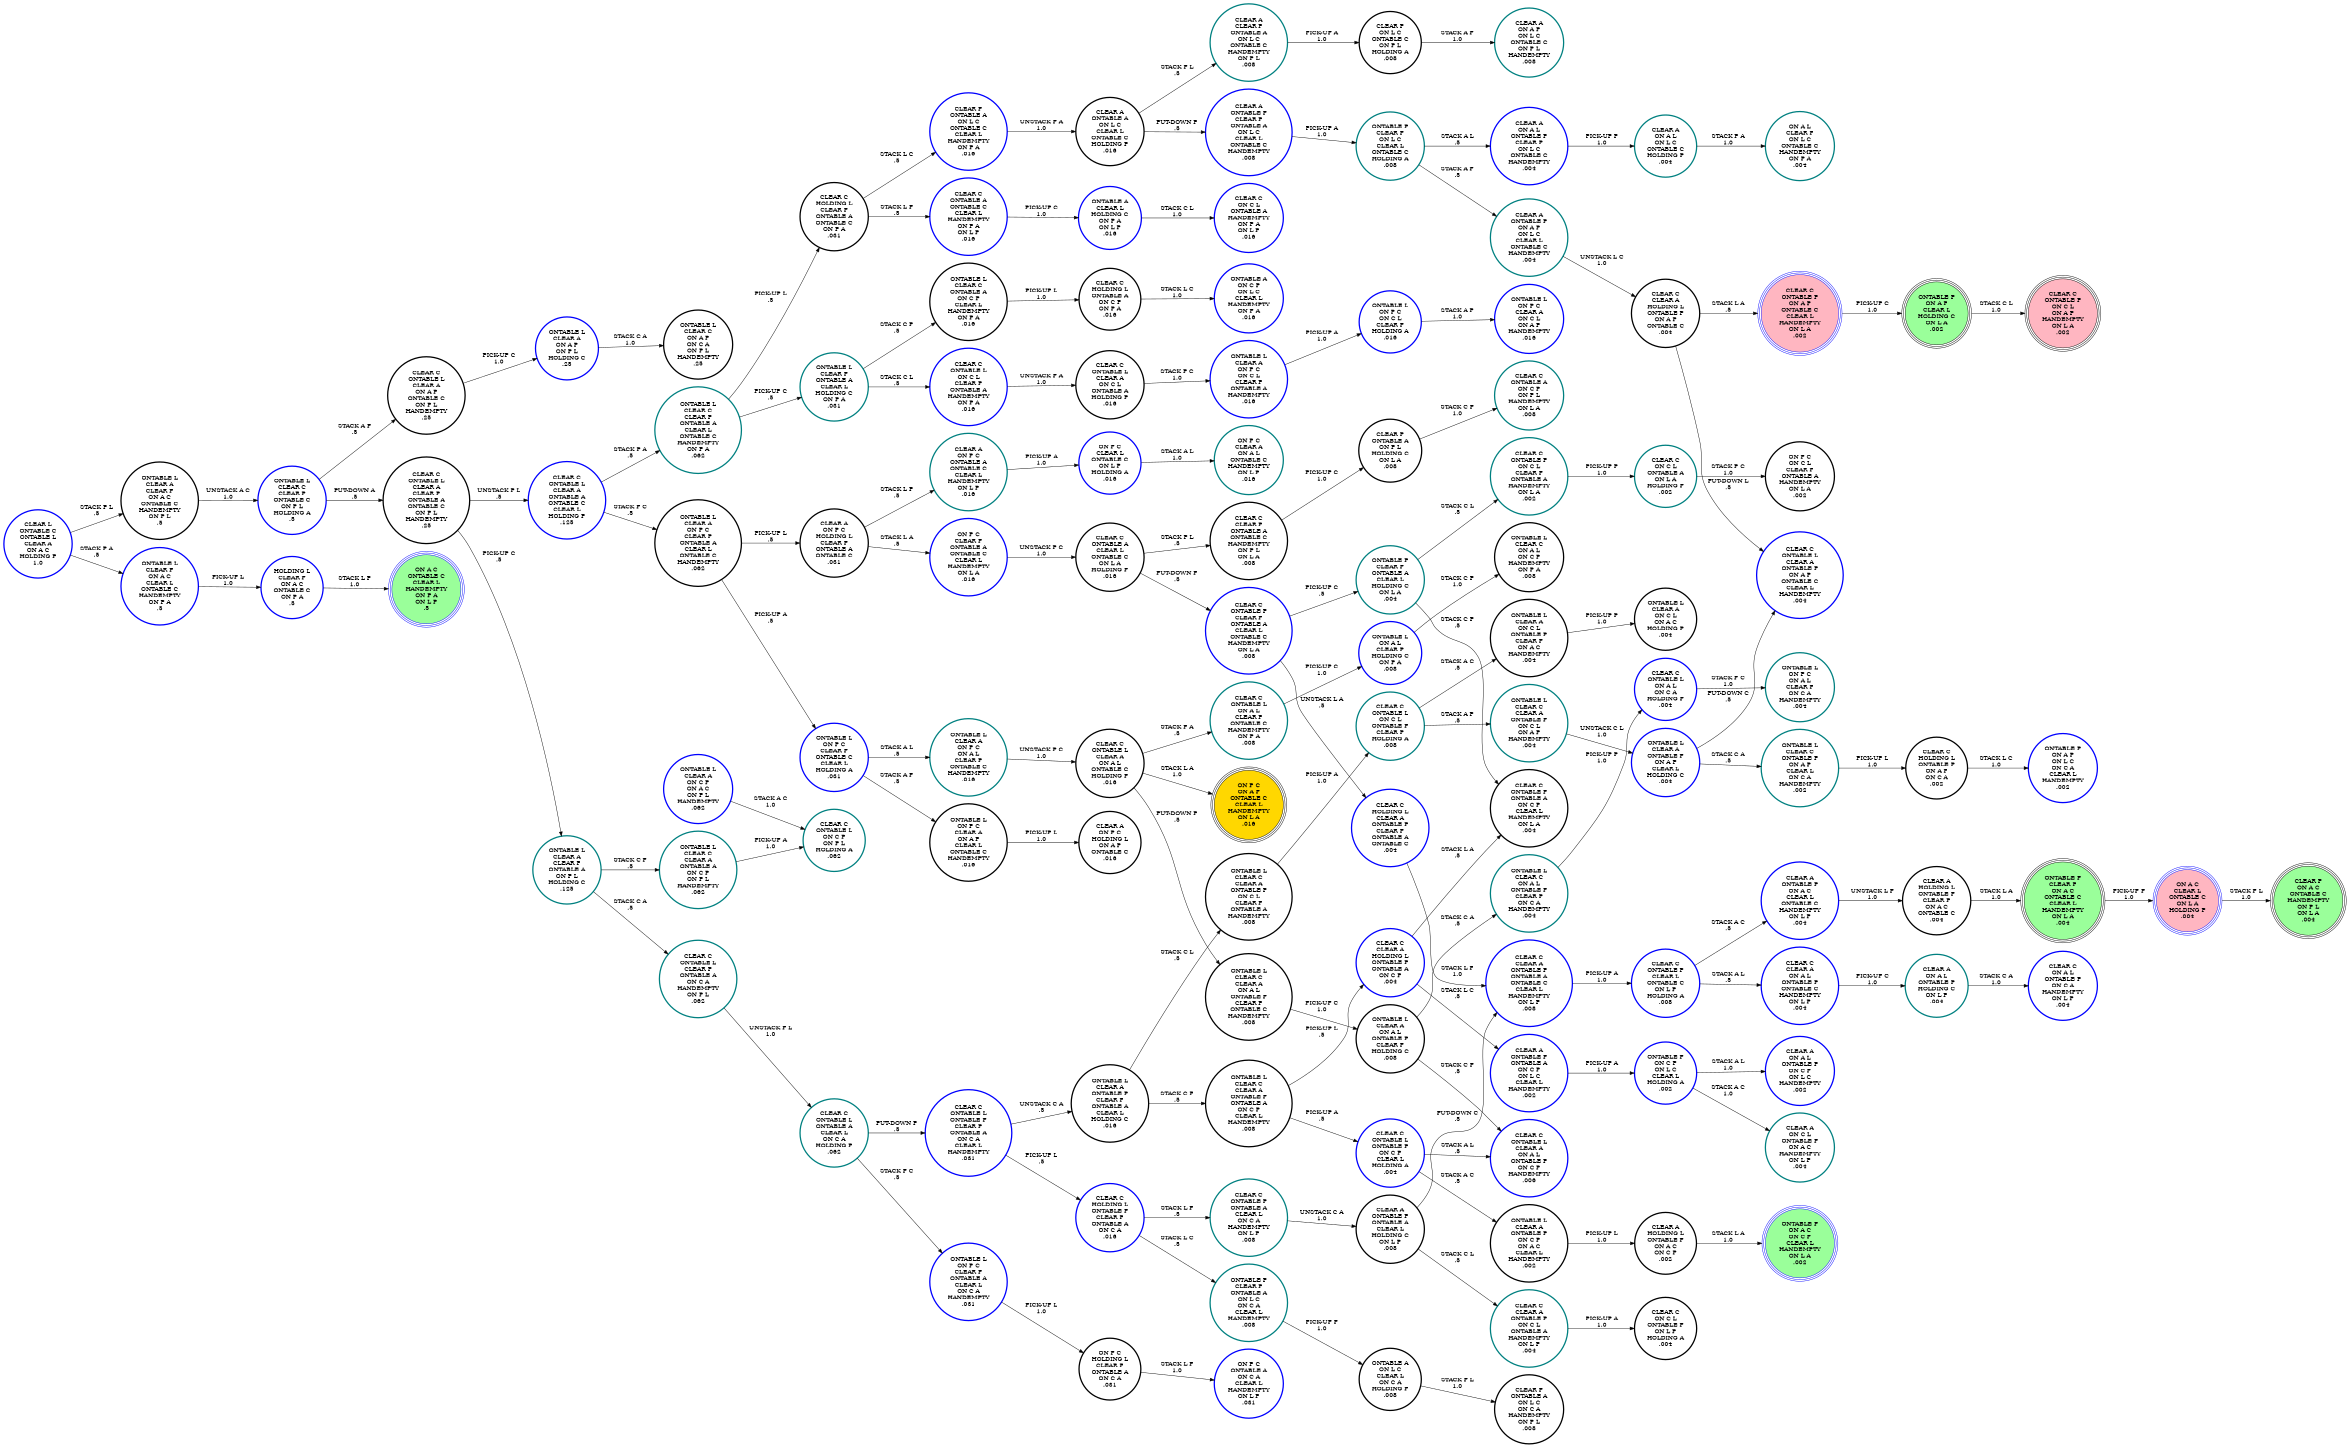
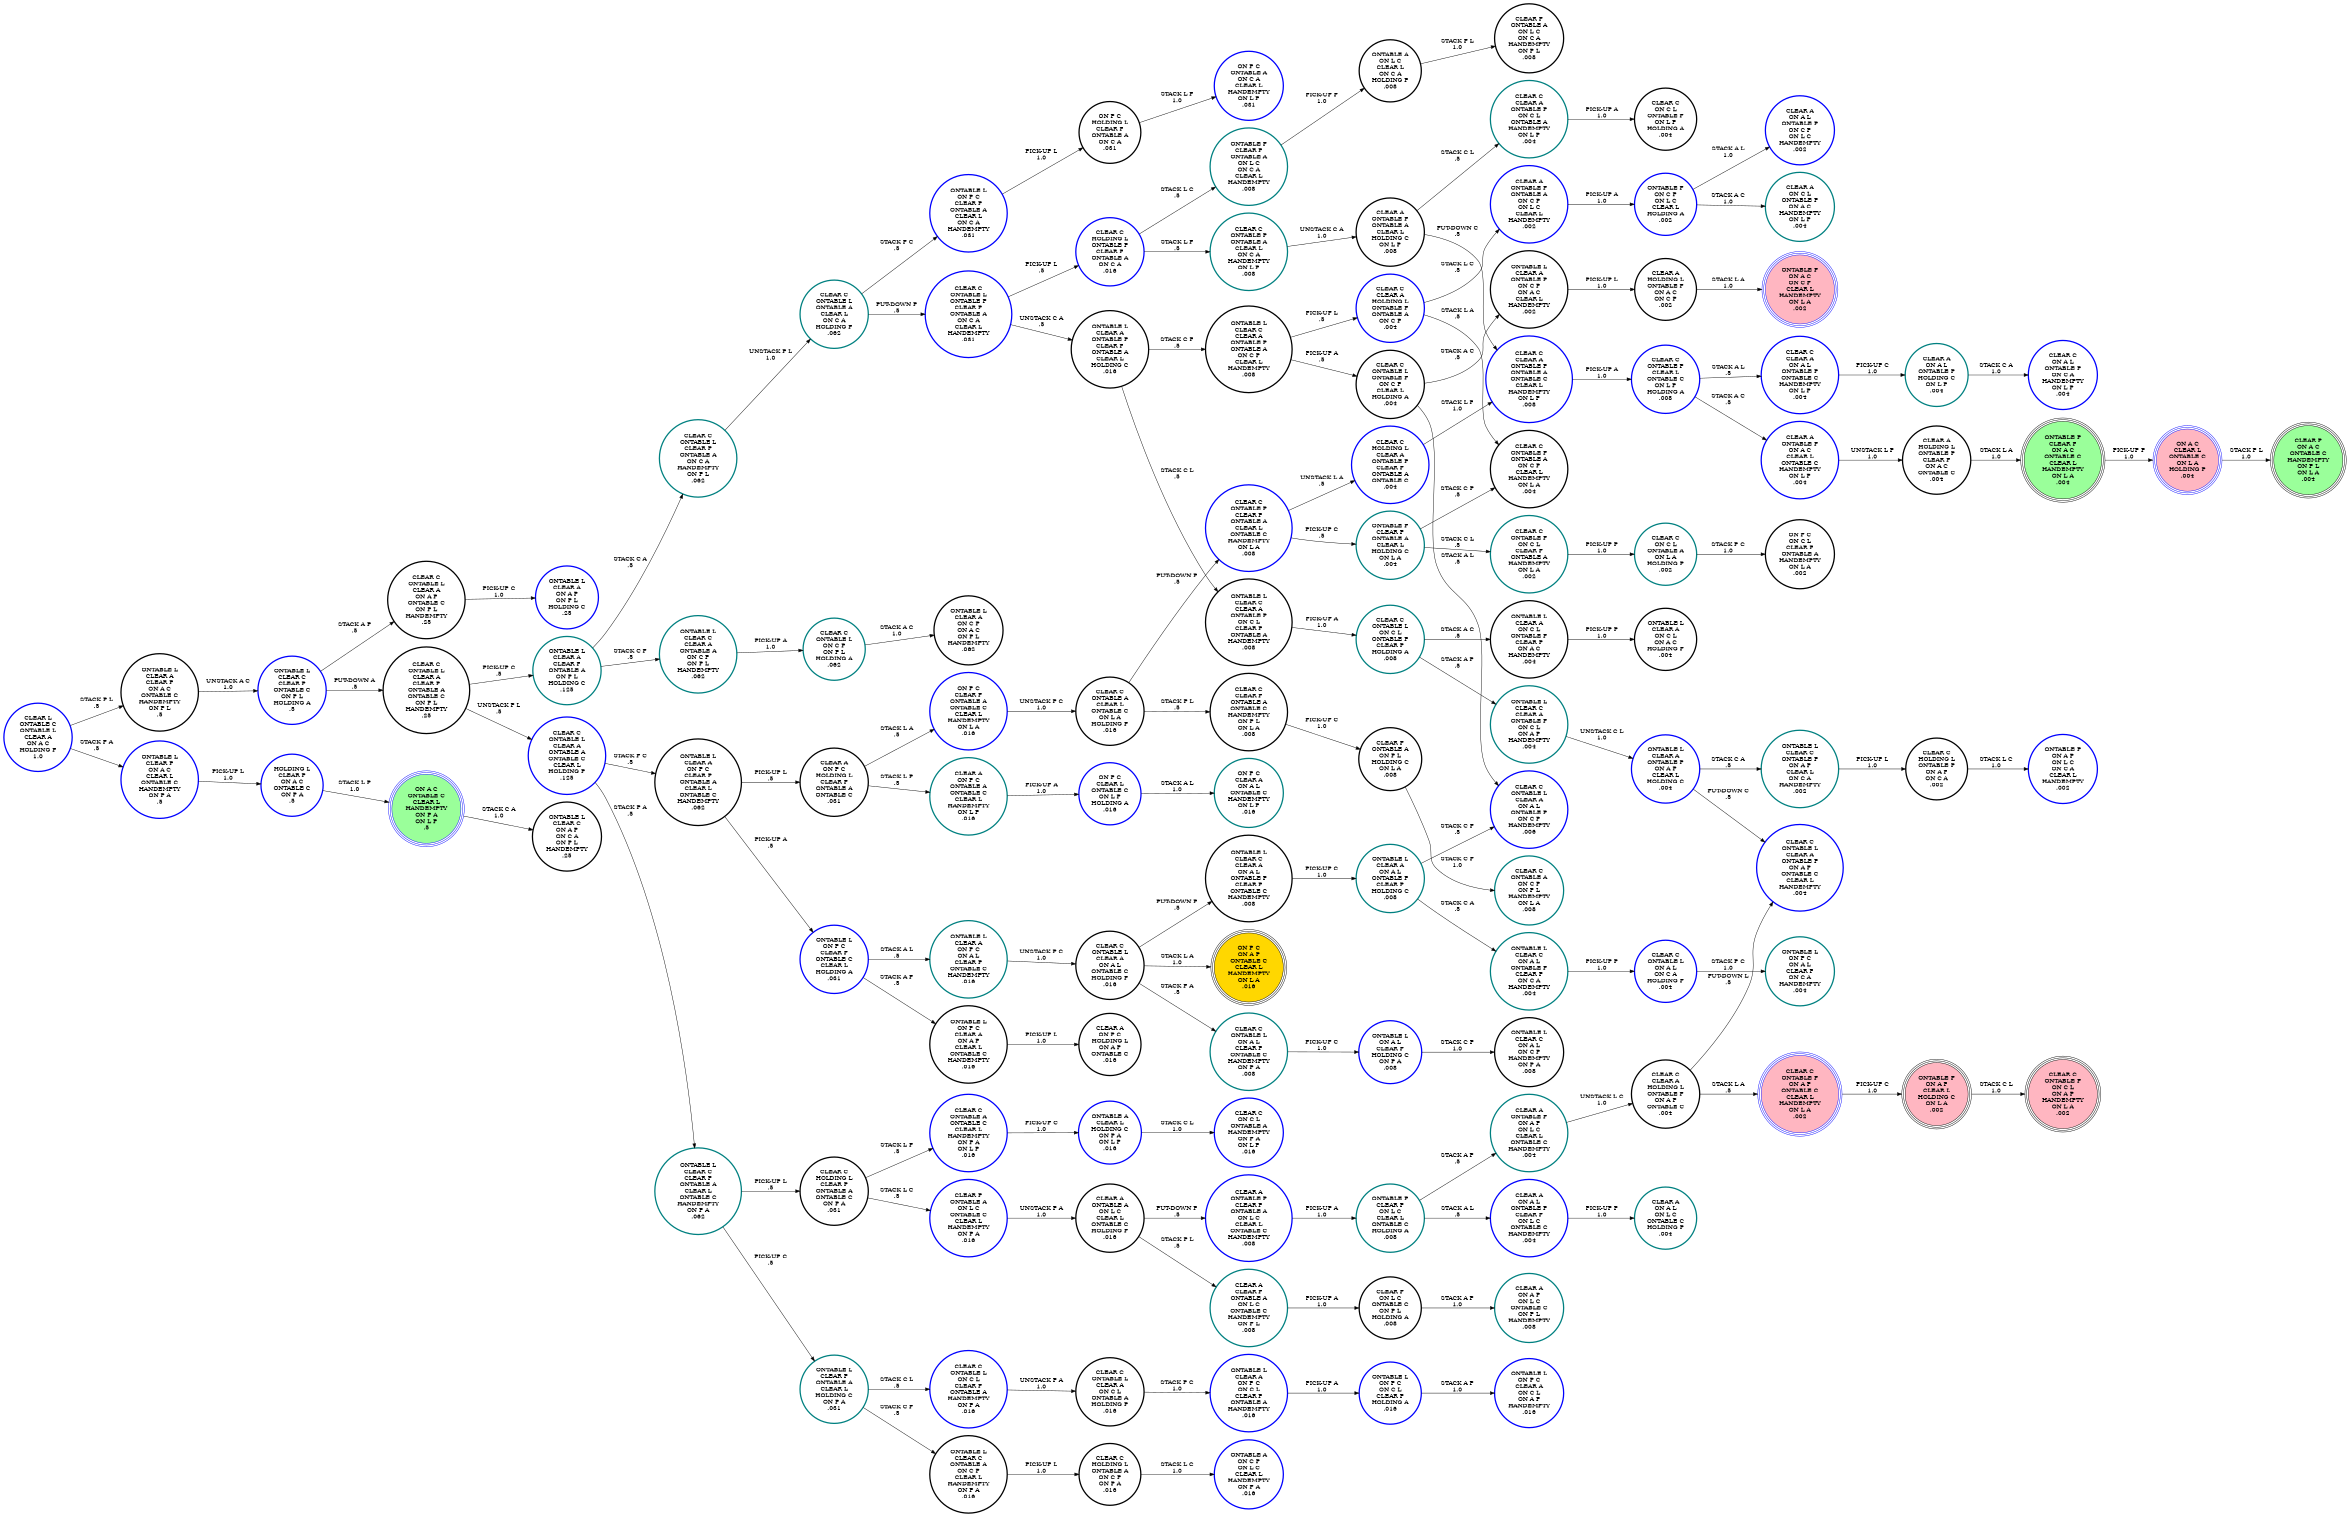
(1800, 146) -> none
(1937, 313) -> (1937, 1094)
(629, 347) -> (496, 823)
(698, 789) -> (968, 630)
(766, 815) -> (897, 640)
(1390, 1039) -> (1390, 878)
(1390, 1153) -> (1390, 384)
(1800, 1243) -> (1800, 289)
